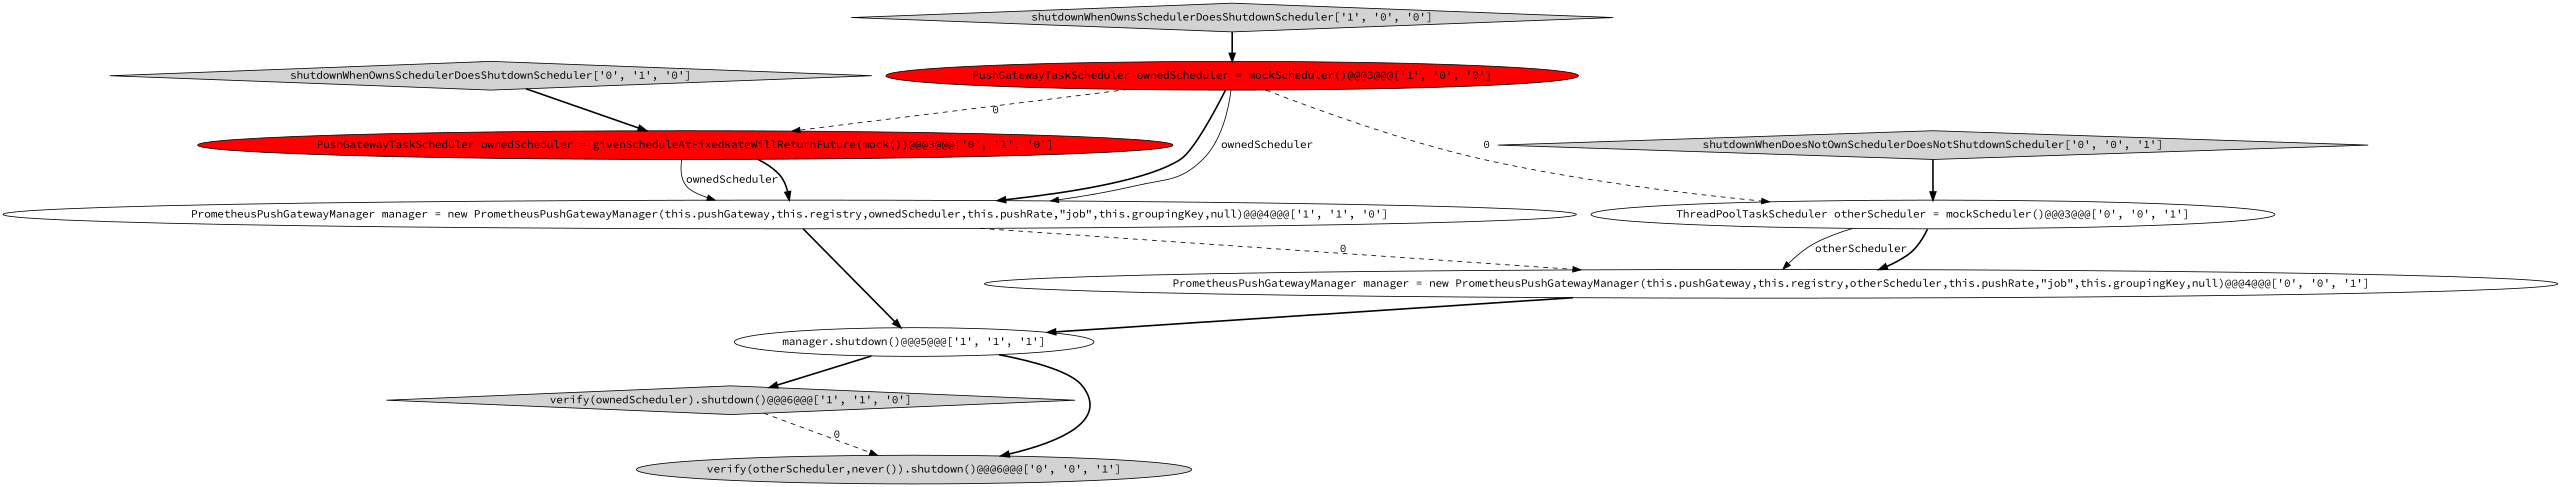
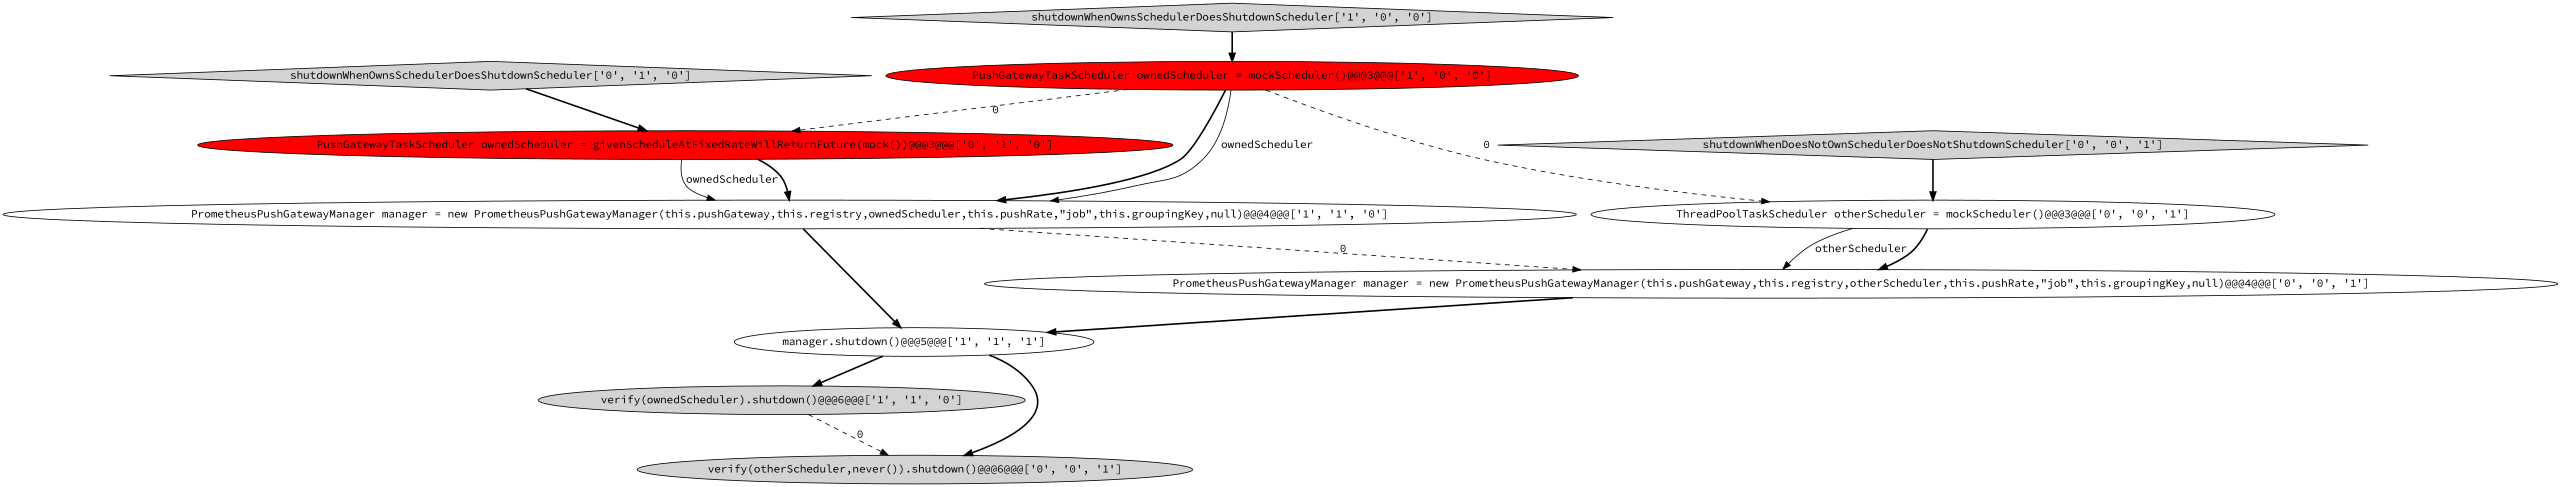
(731, 400) -> (782, 400)
